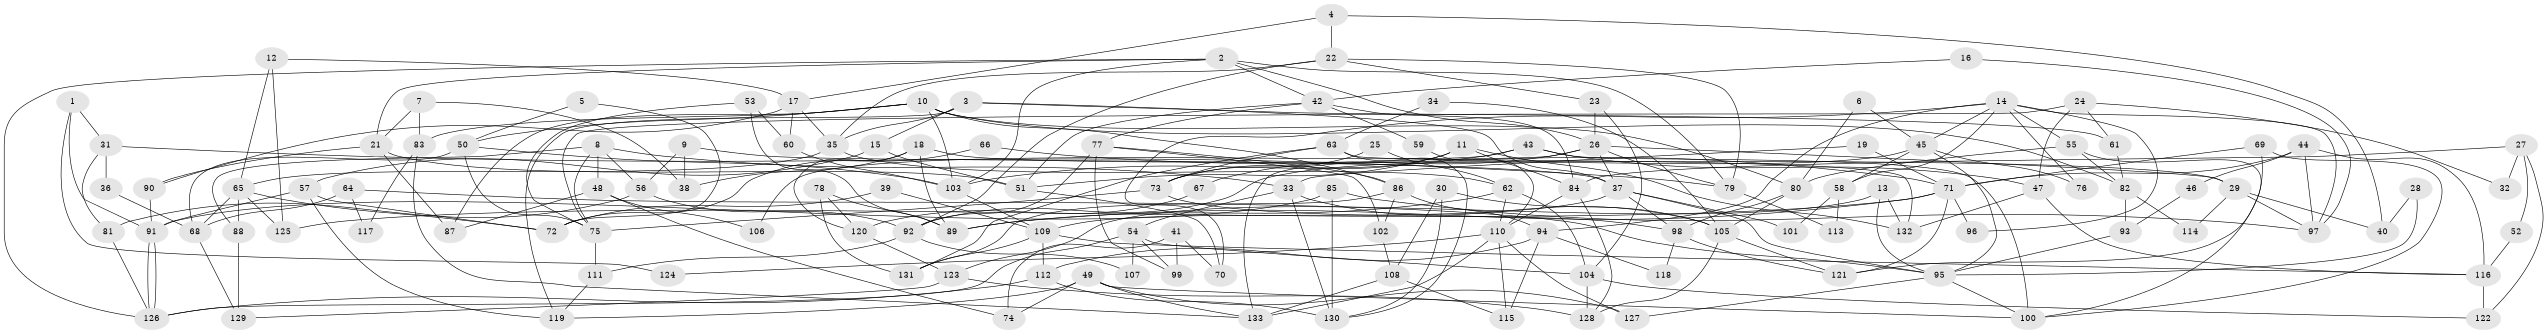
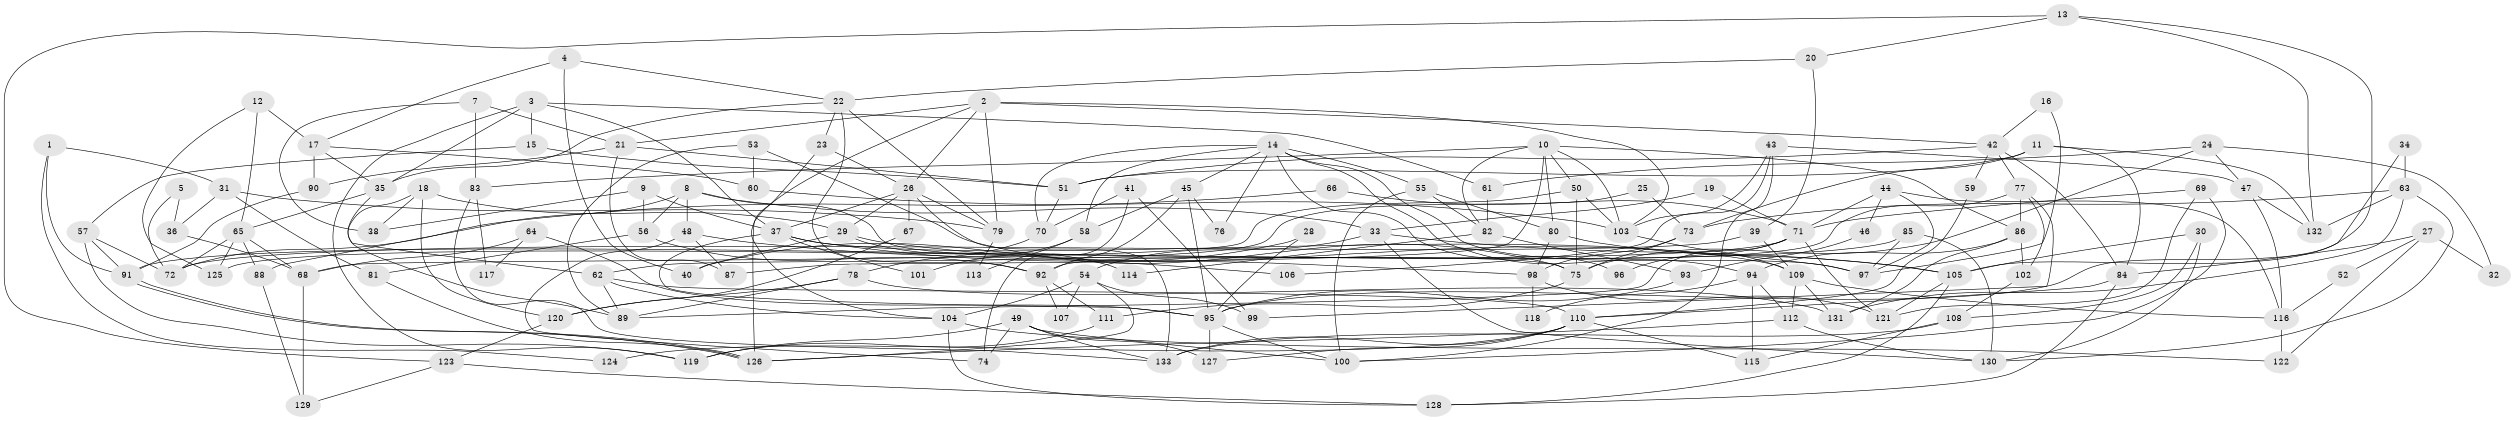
none -> (1811, 58)
(1860, 102) -> none
(531, 119) -> (177, 210)
none -> (949, 257)
